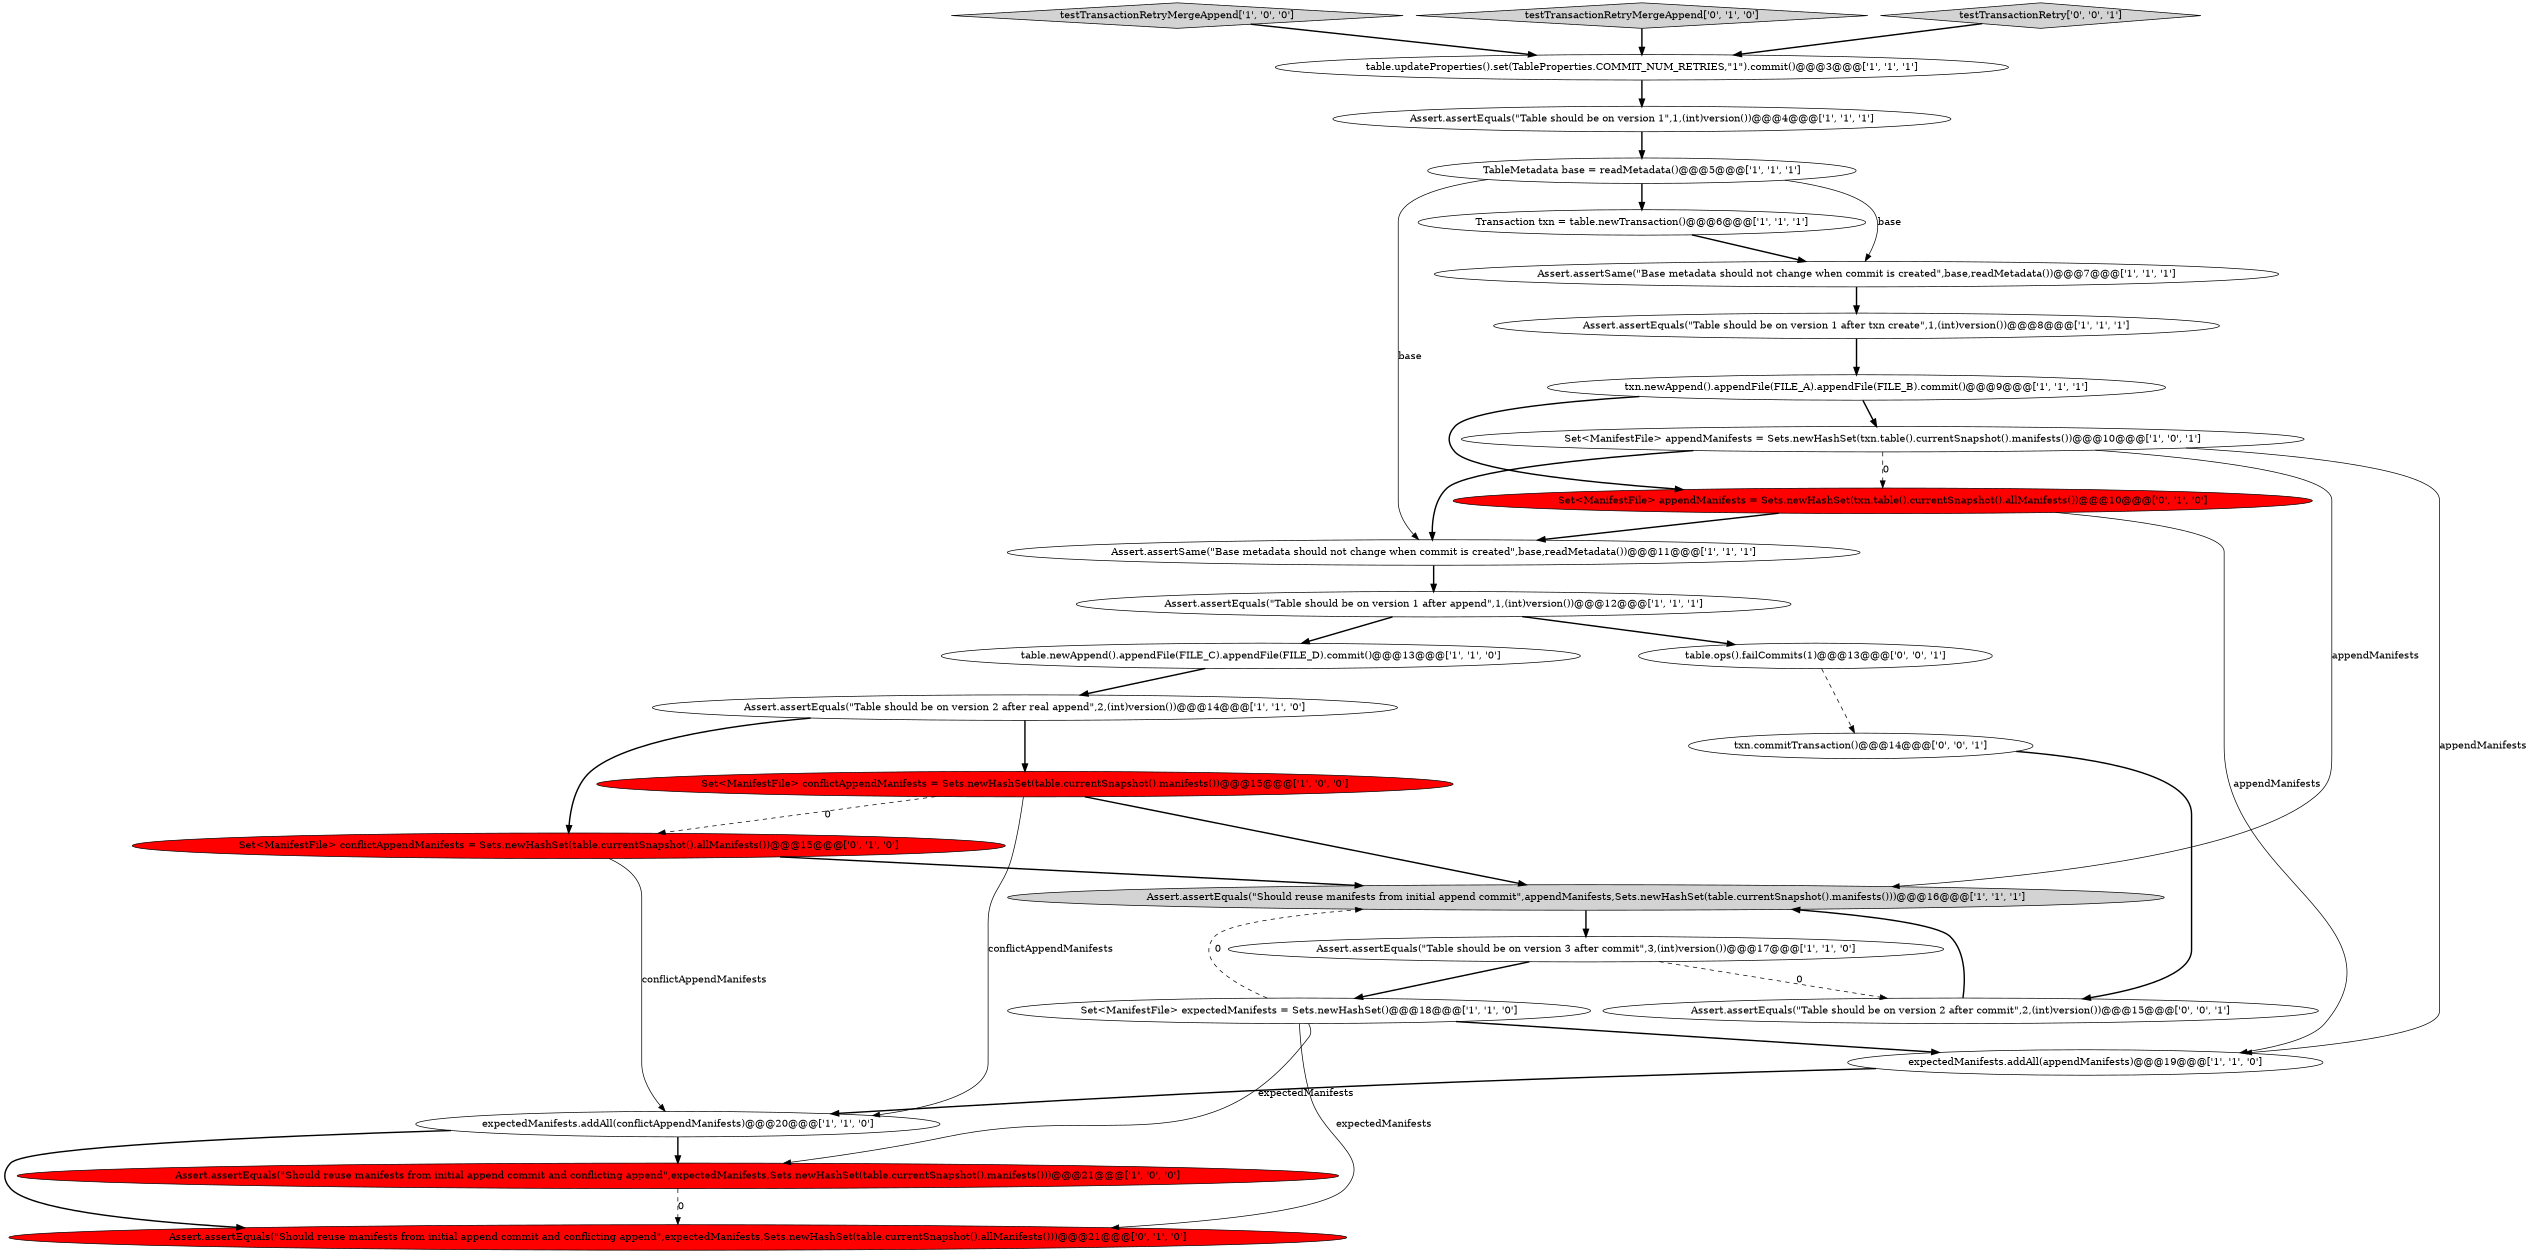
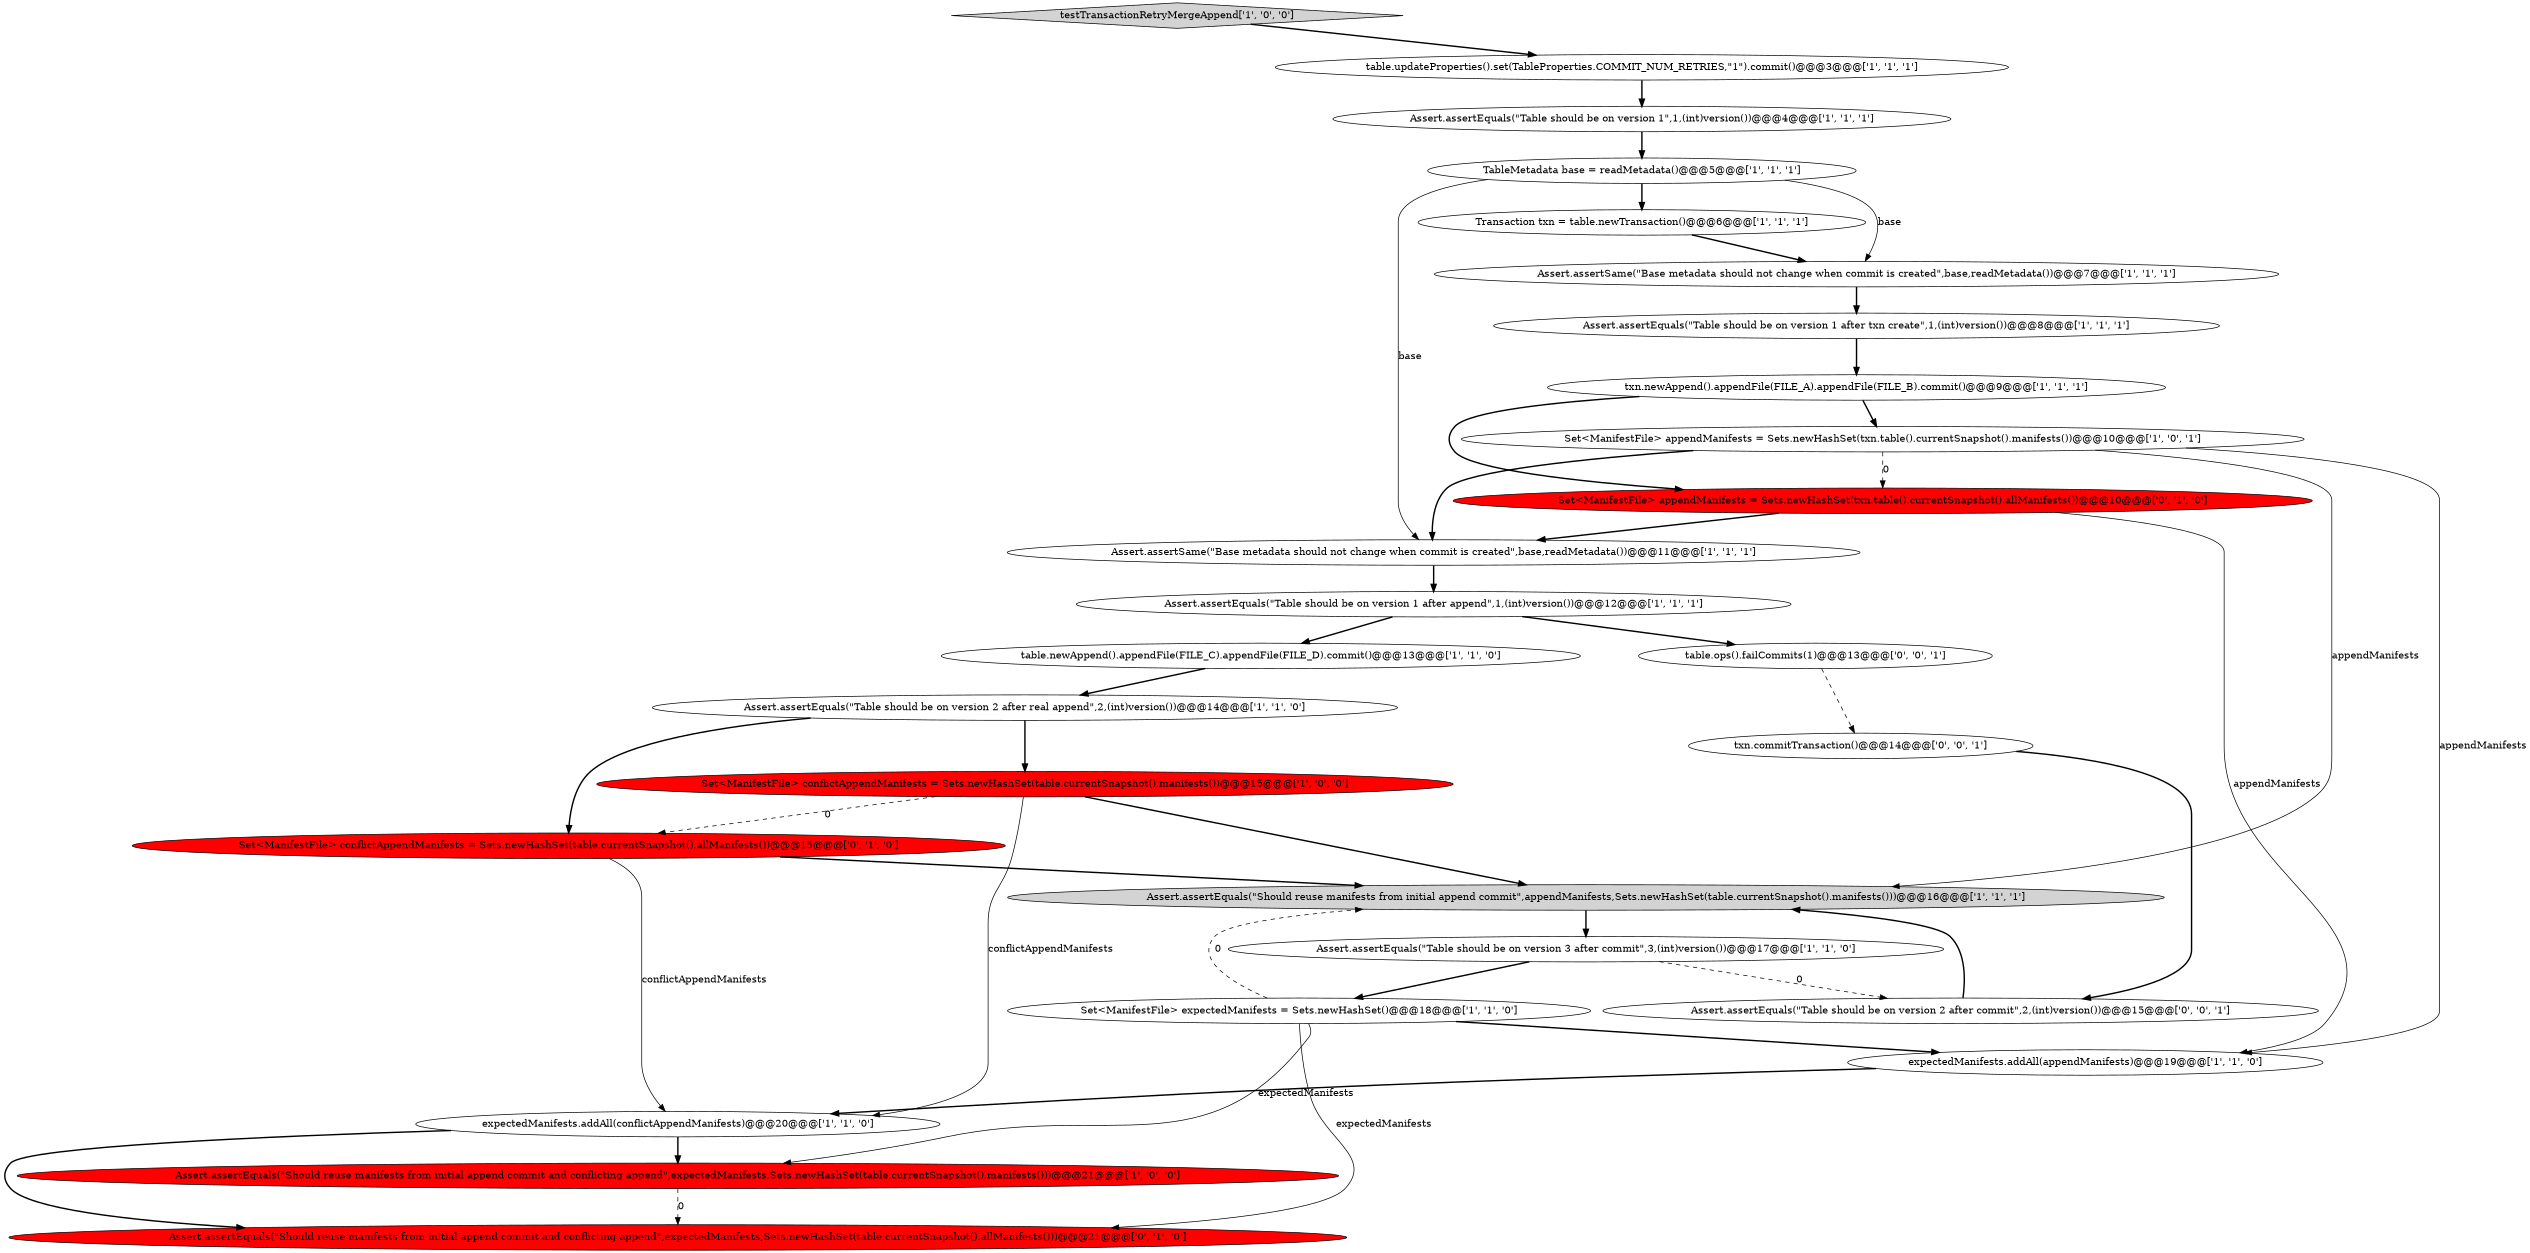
(1642, 16) -> none
(2041, 16) -> none
